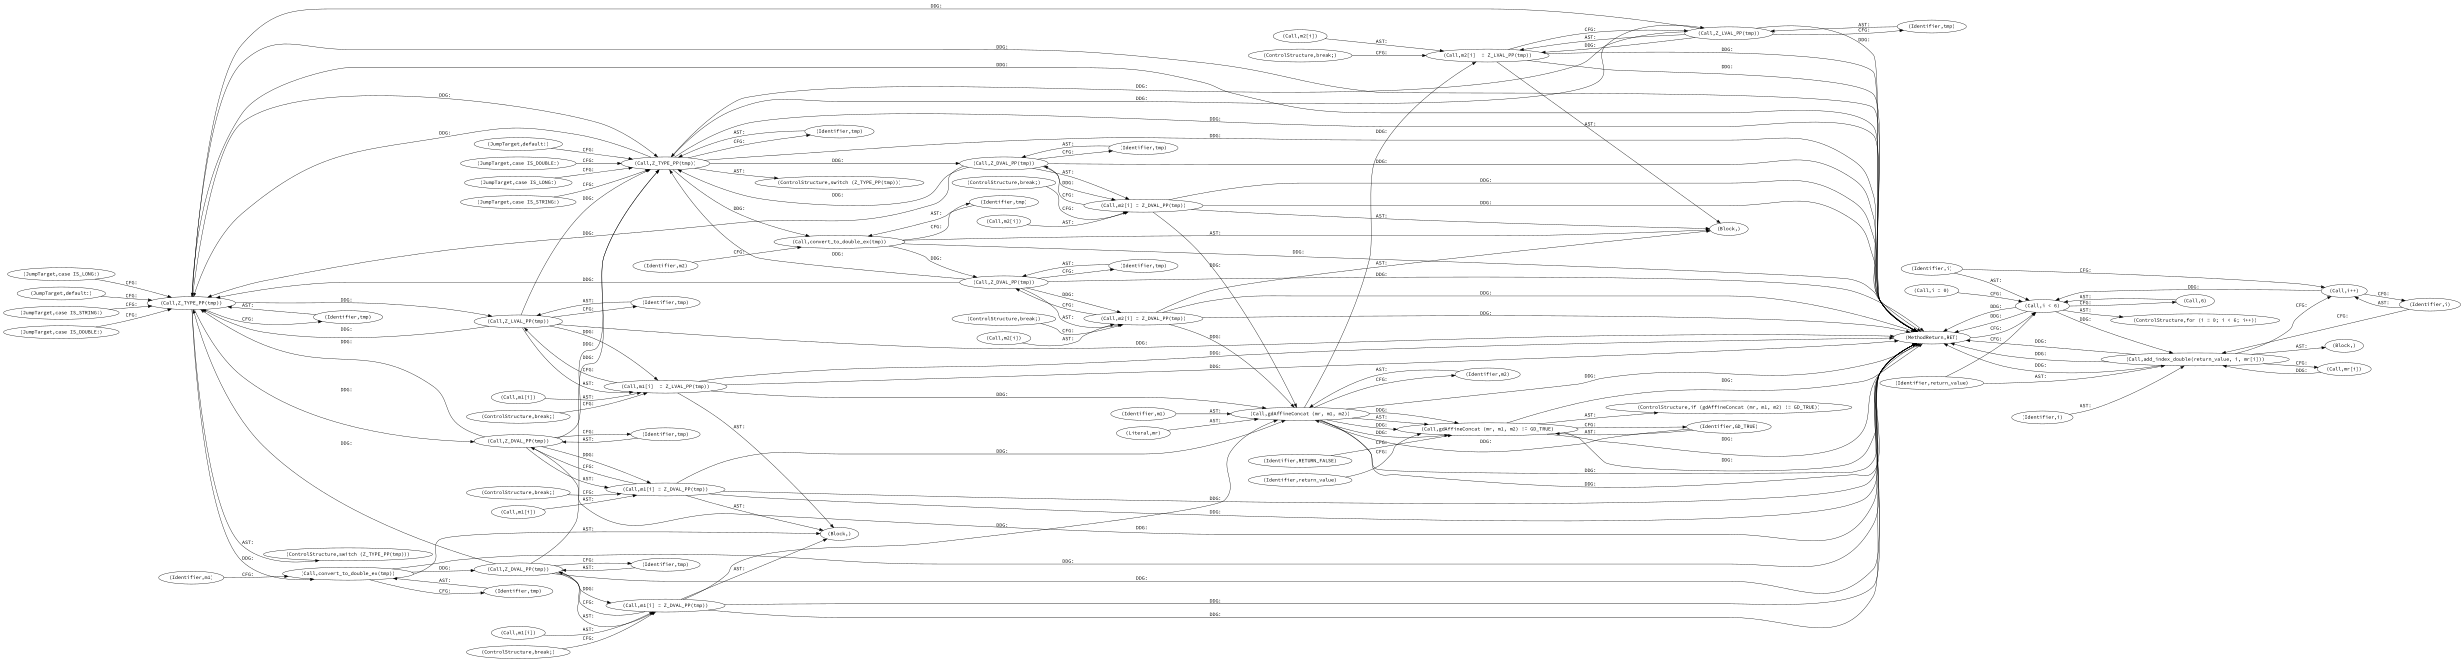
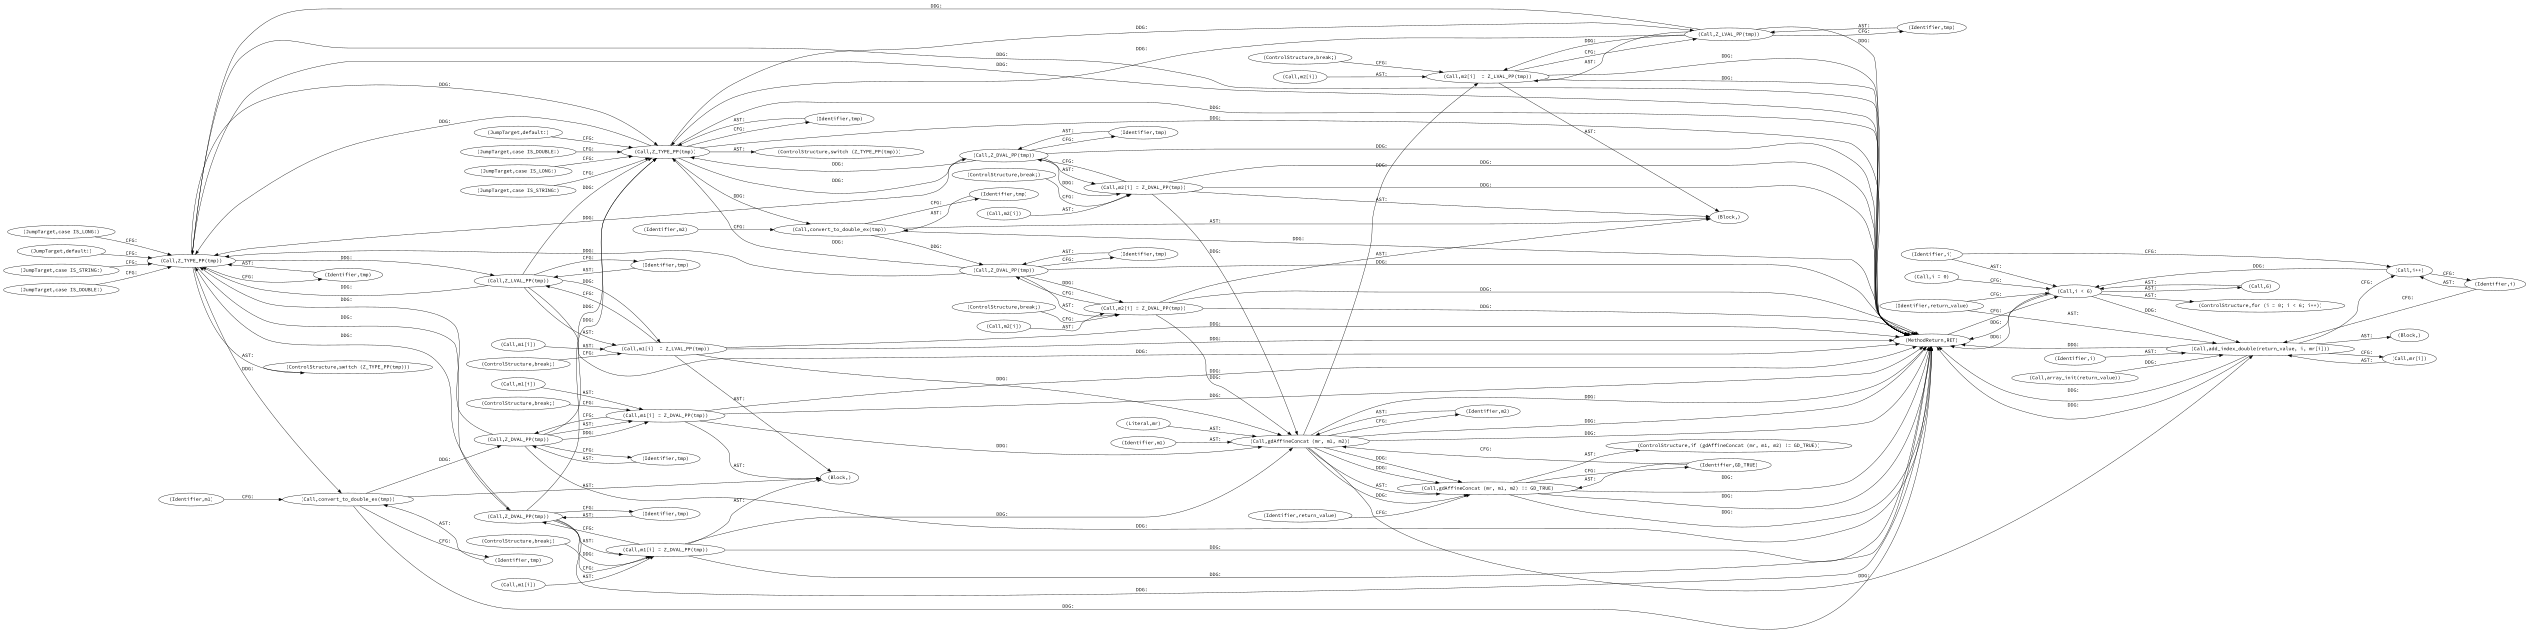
(2087, 303) -> (2152, 288)
(2303, 371) -> (2368, 360)
none -> (2075, 378)
(1488, 442) -> (1488, 449)
(1300, 461) -> none
none -> (1790, 589)
